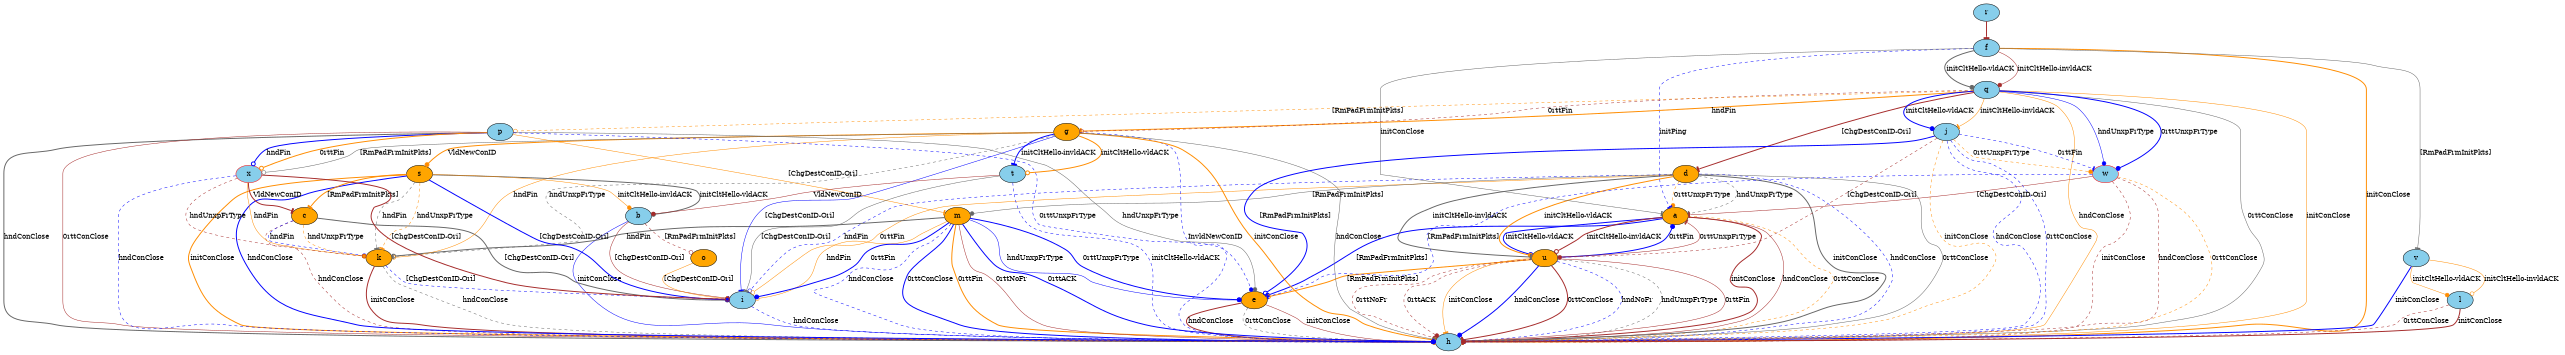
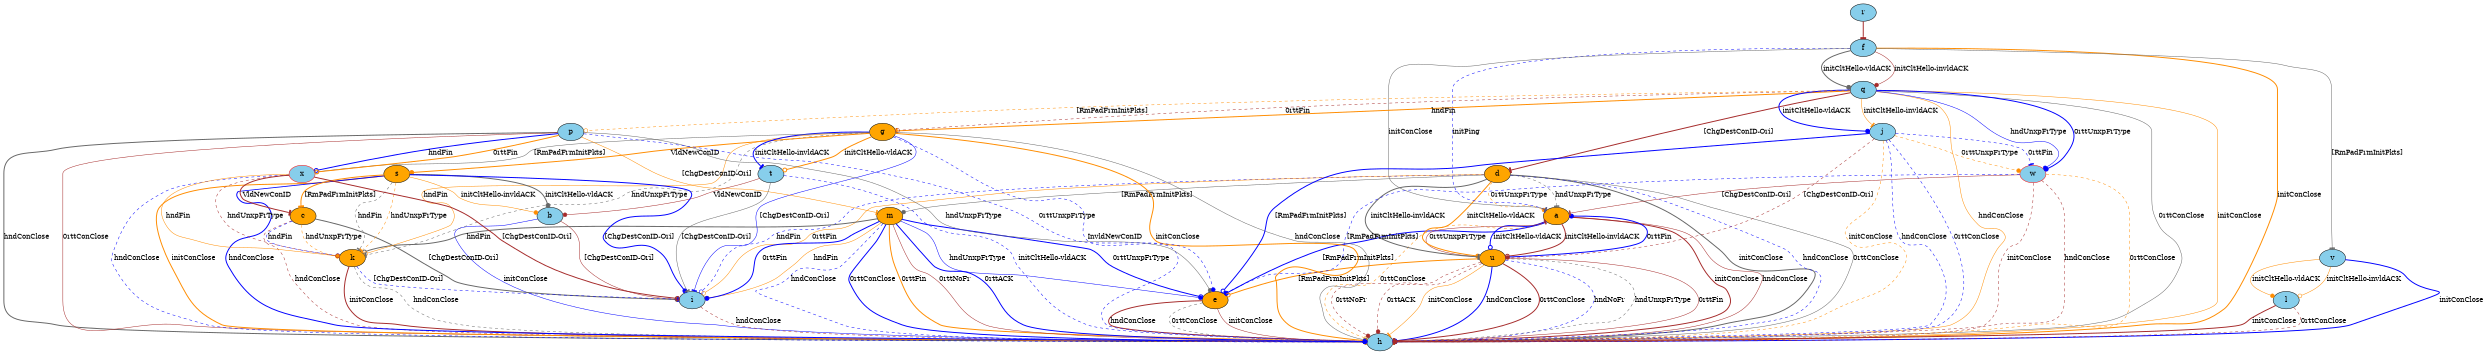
(704, 258) -> none
(1089, 339) -> (1029, 340)
